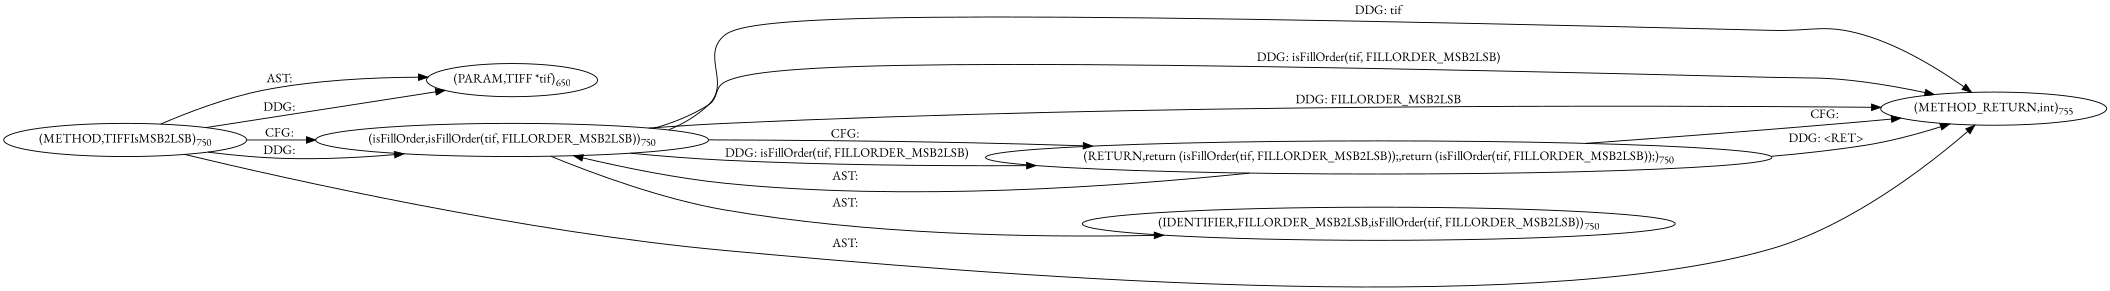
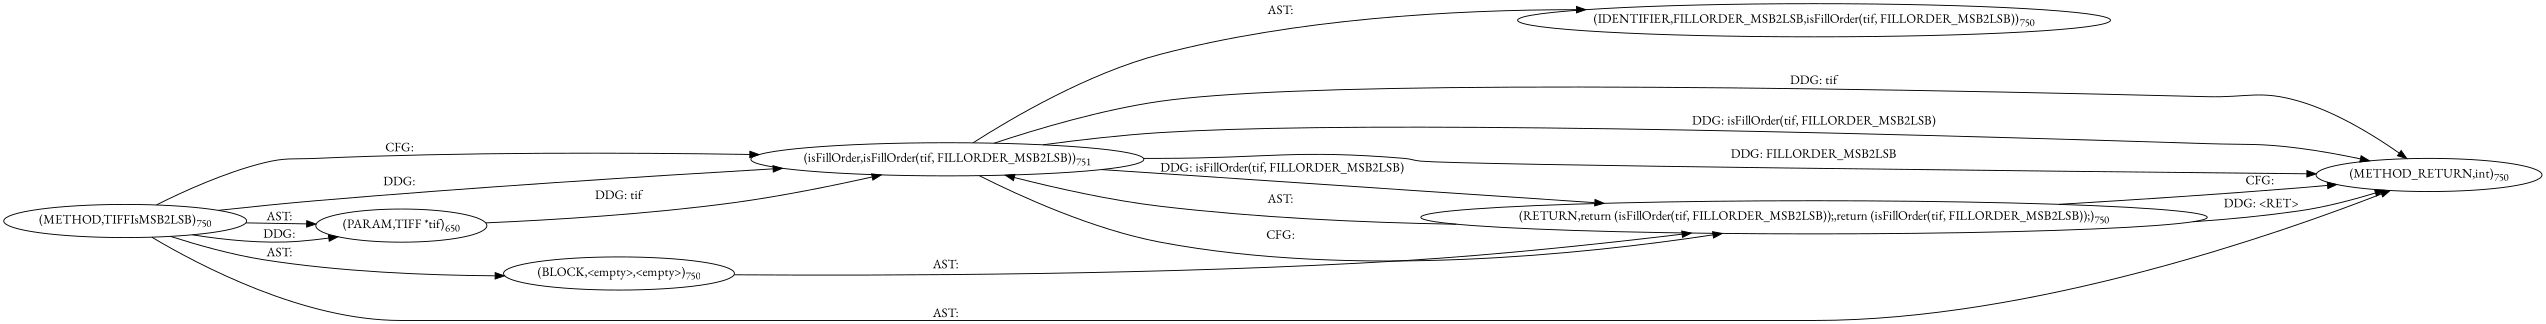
(2066, 107) -> (2501, 174)
(648, 139) -> (1084, 158)
none -> (680, 209)
none -> (619, 273)
